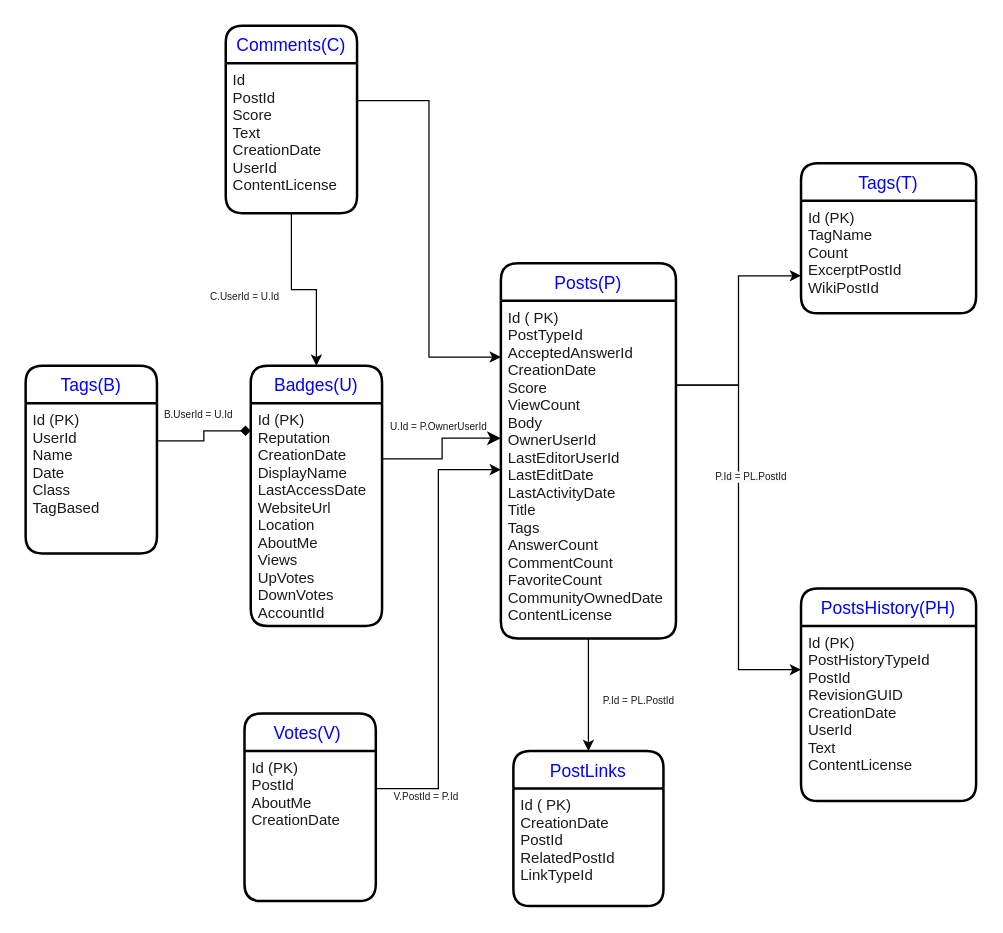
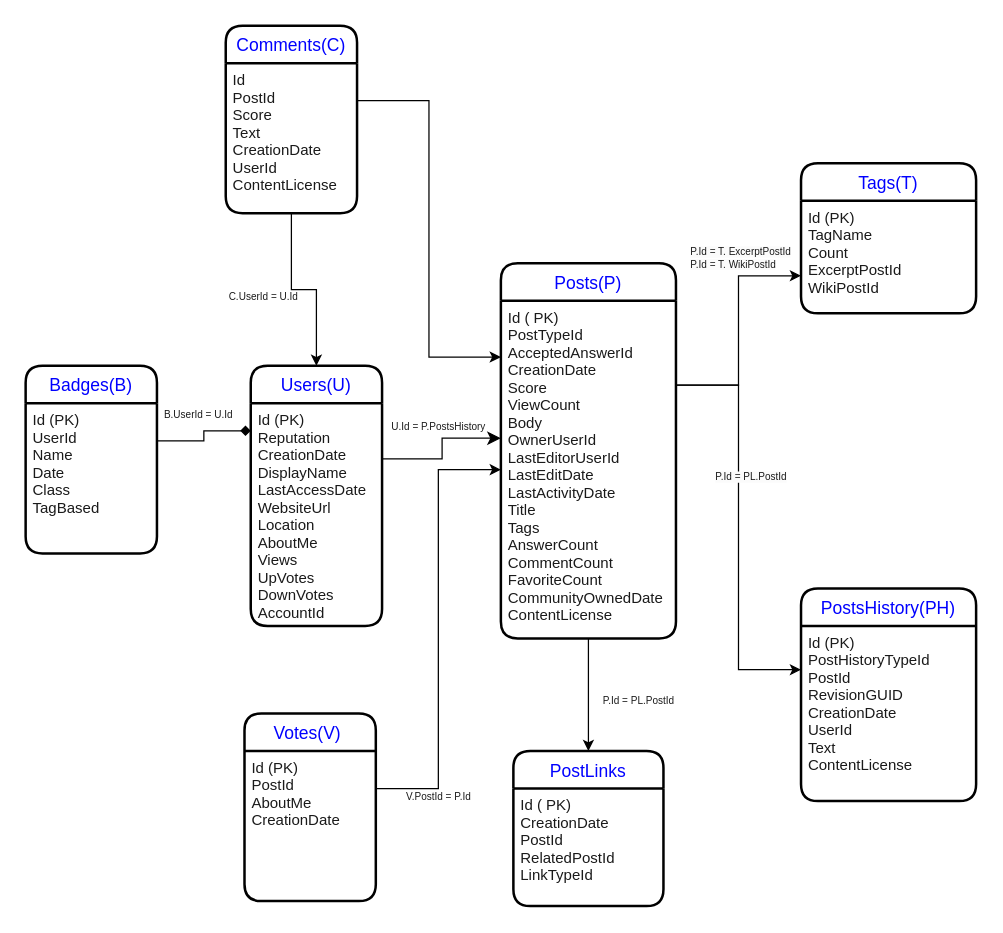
none -> (744, 257)
(244, 294) -> (263, 294)
(91, 385) -> (91, 385)
(316, 385) -> (316, 385)
(439, 424) -> (439, 424)
(426, 794) -> (438, 794)
